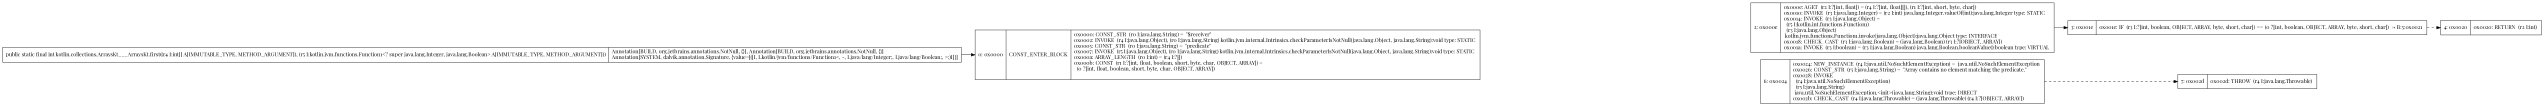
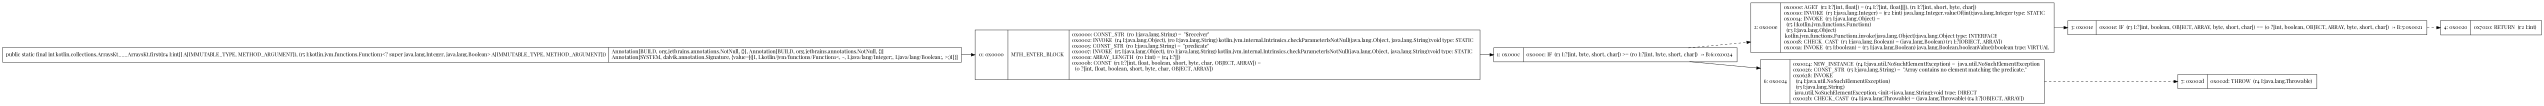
(1826, 25) -> (1827, 25)
(2506, 28) -> (2506, 28)
(1039, 55) -> (1038, 55)
none -> (1615, 55)
(1814, 76) -> (1814, 76)
